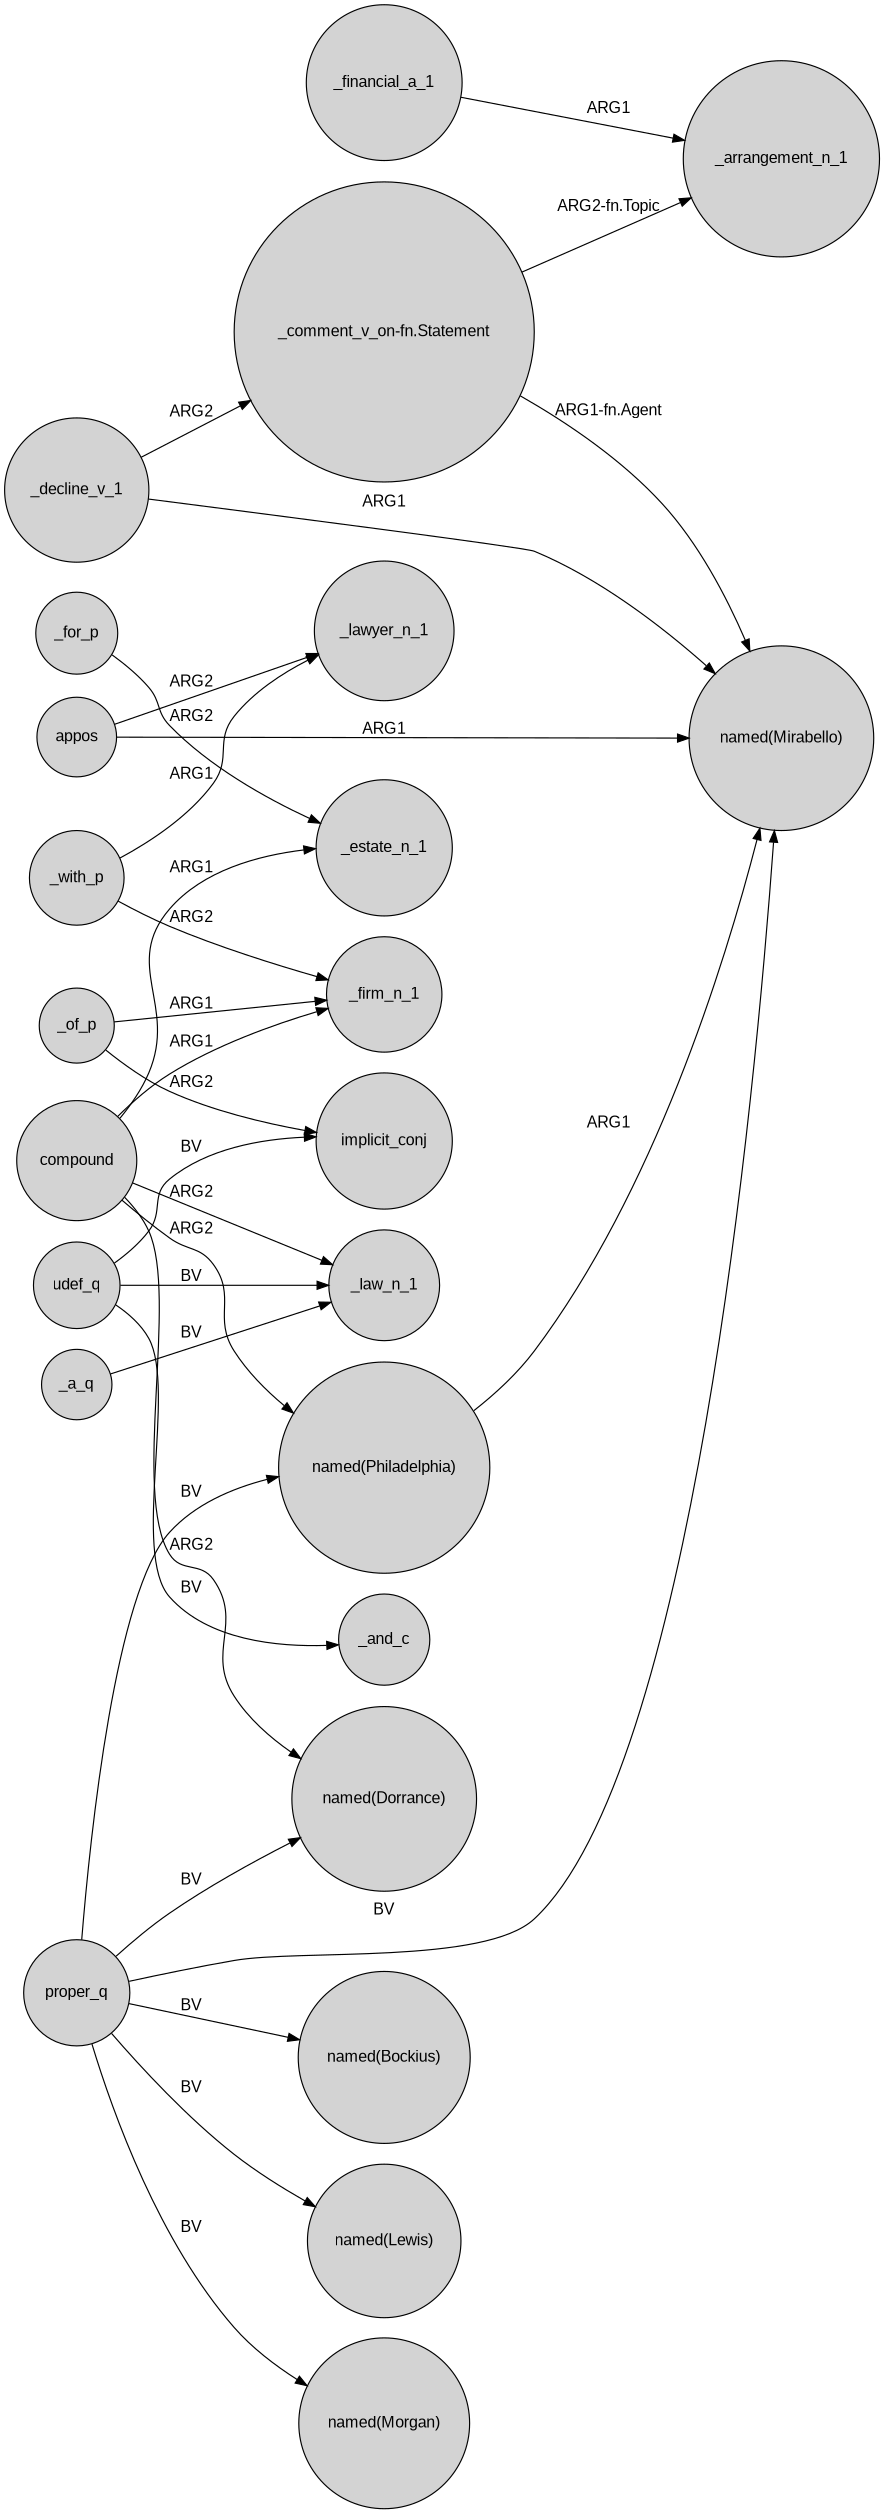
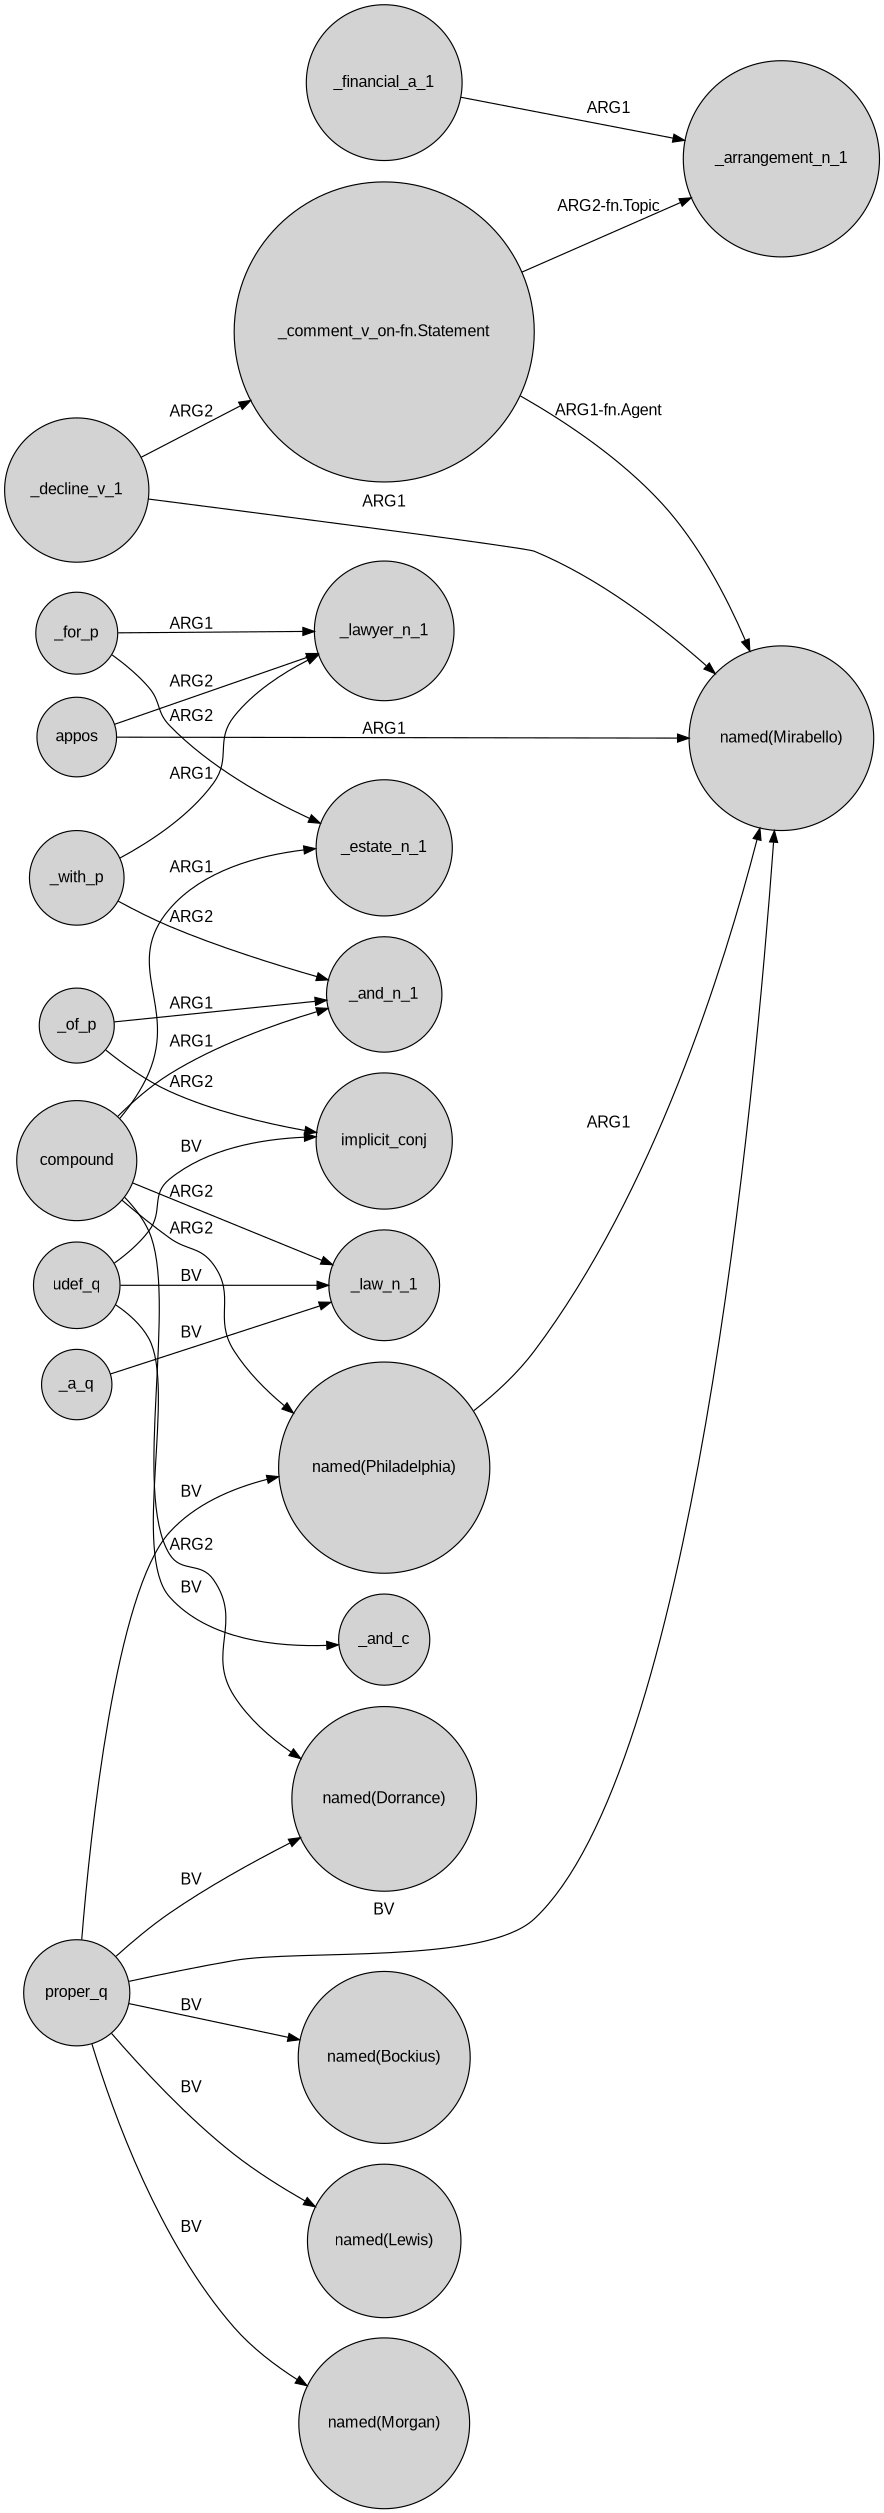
none -> (210, 632)
(384, 994) -> (384, 994)
